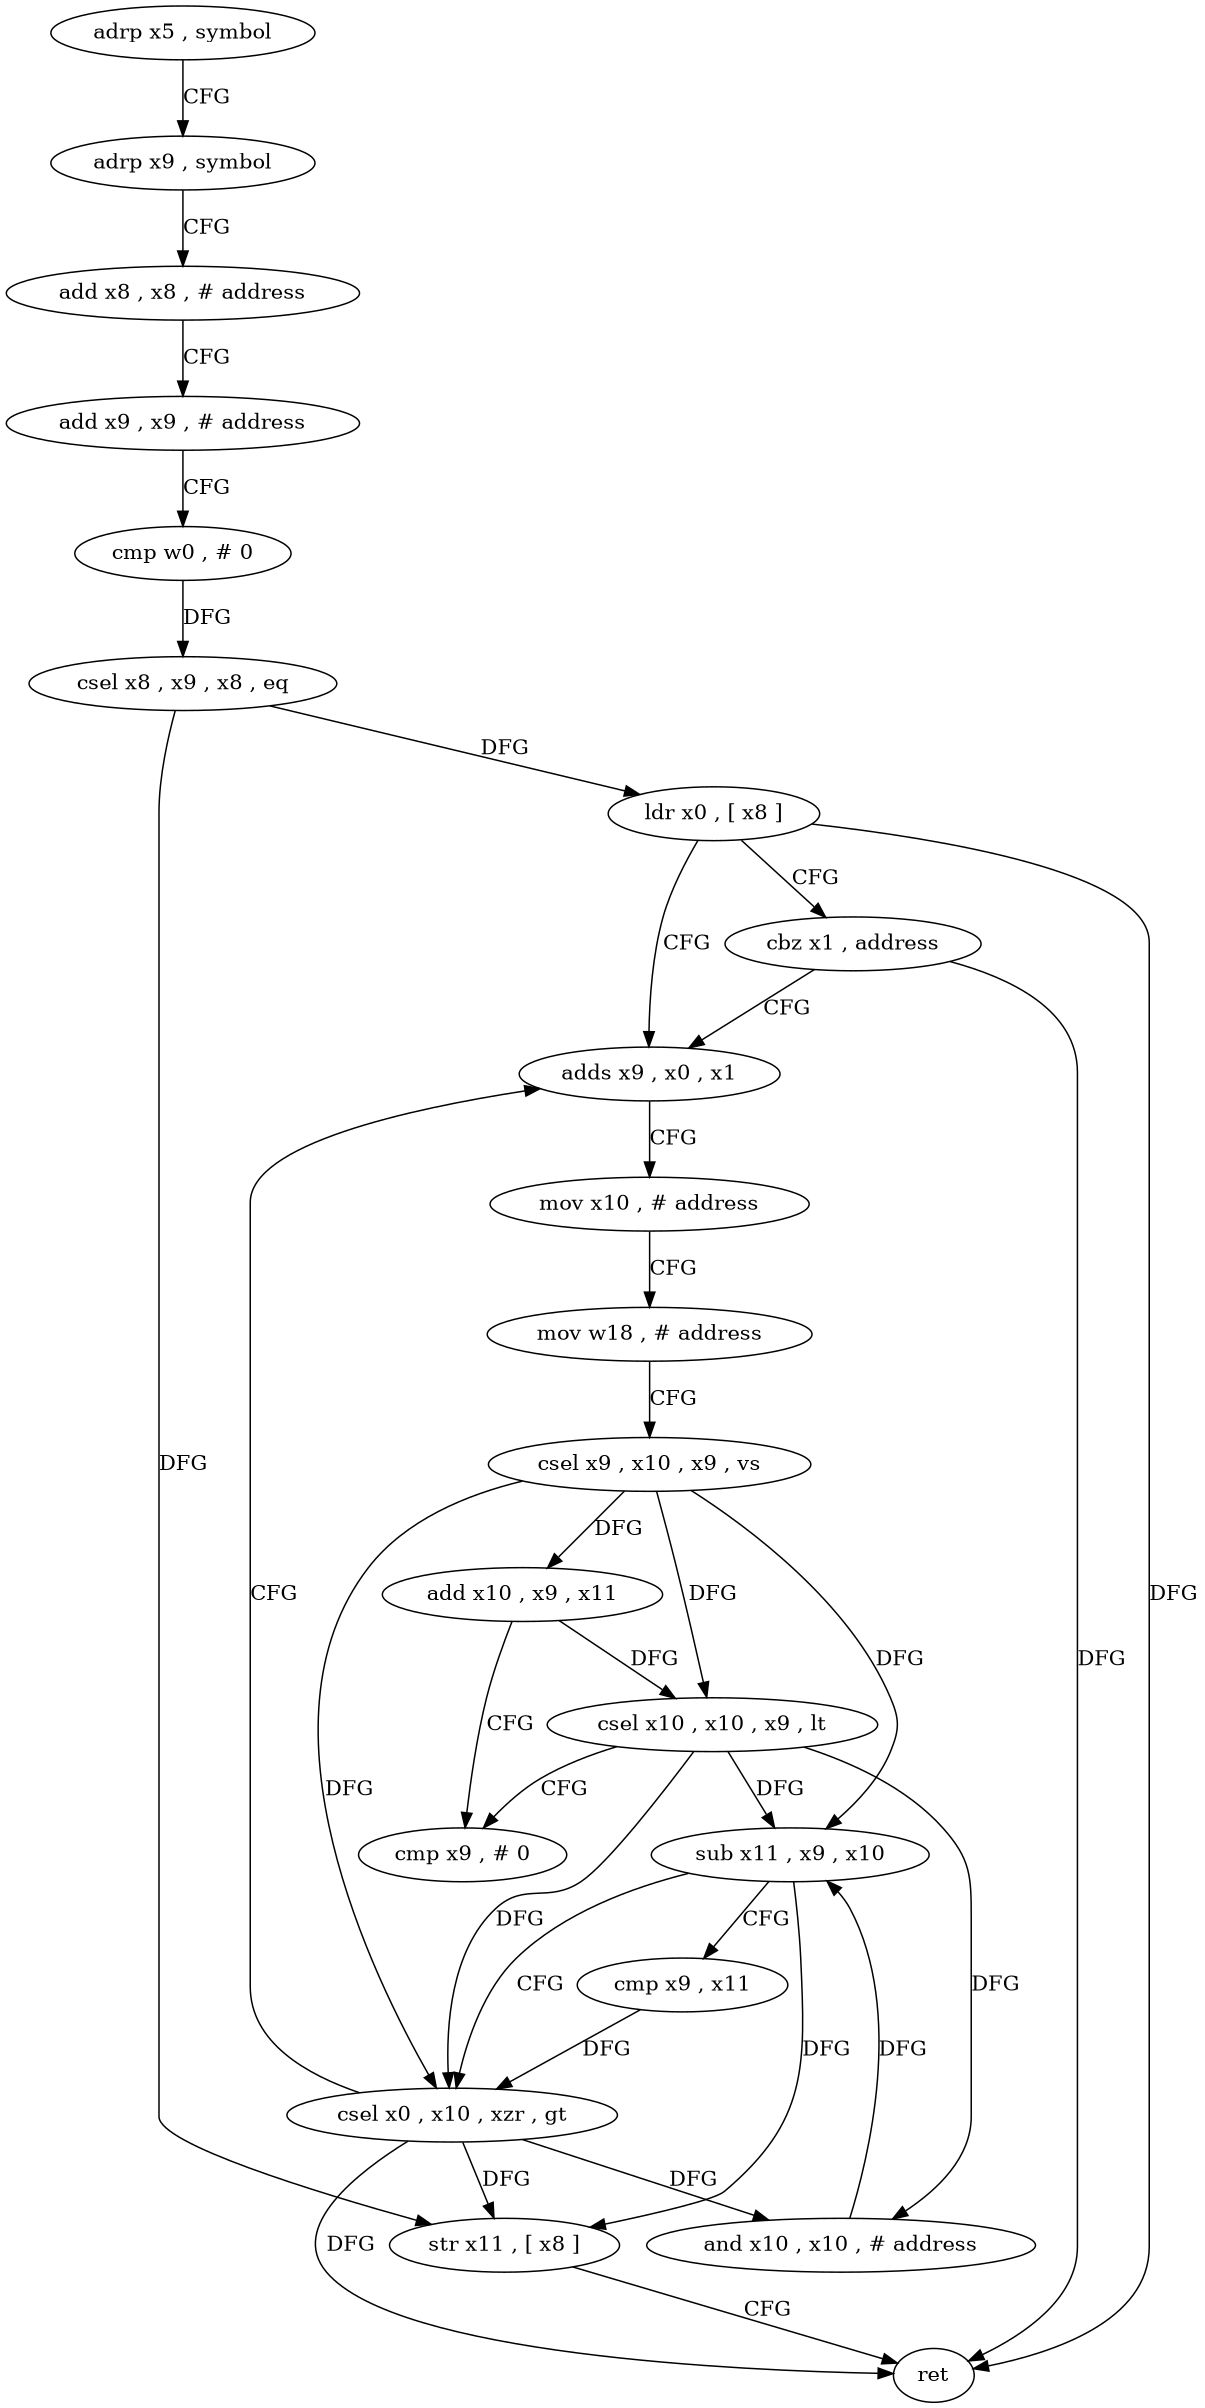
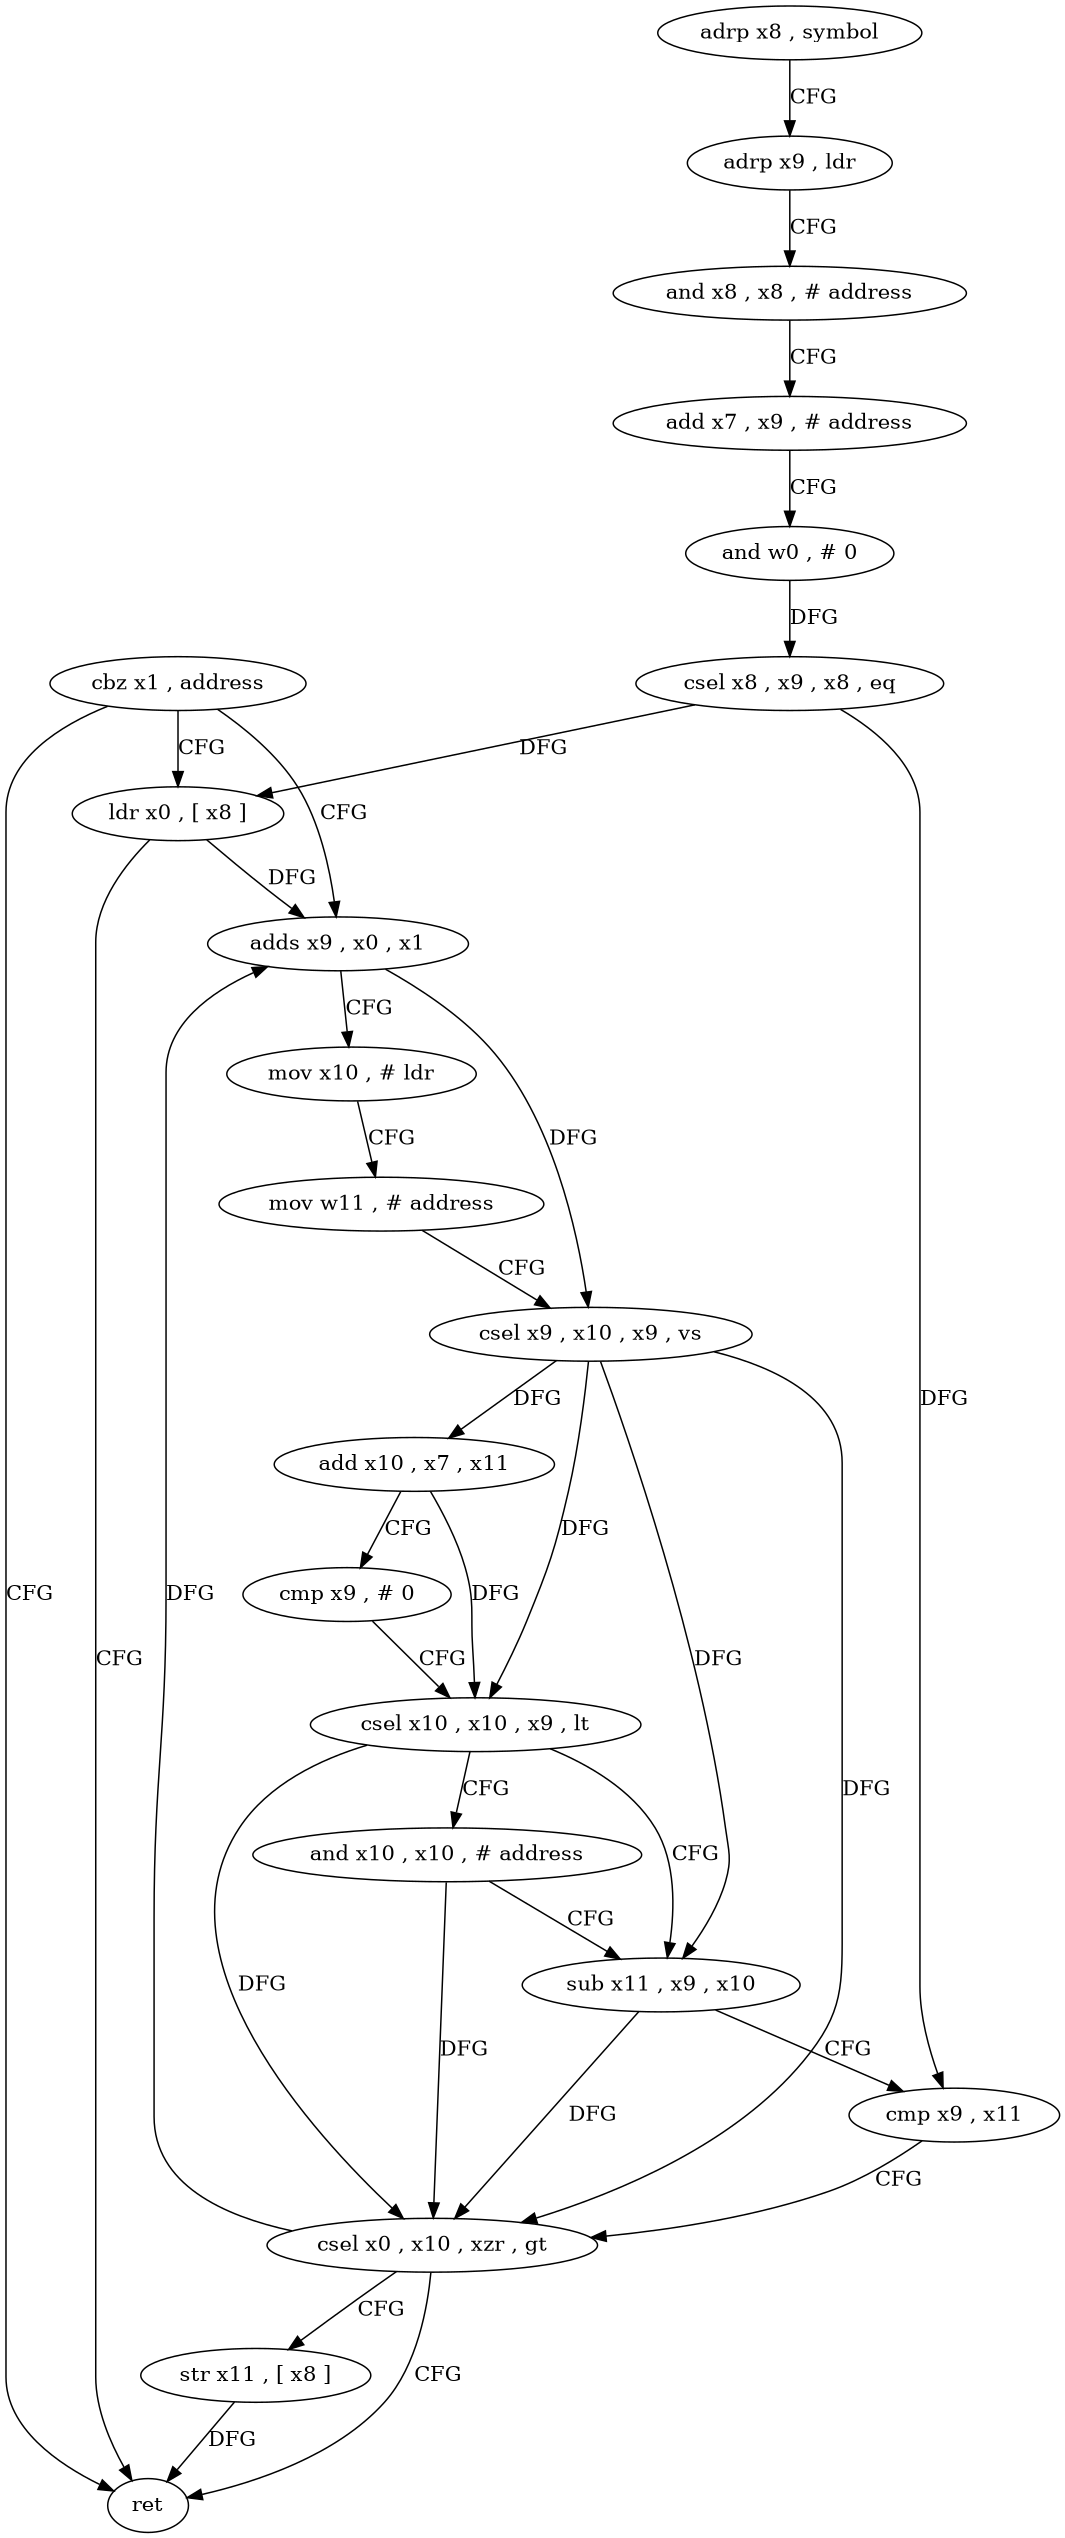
(183, 33) -> (790, 33)
(183, 163) -> (790, 163)
(183, 293) -> (790, 293)
(183, 423) -> (790, 423)
(183, 553) -> (790, 553)
(778, 874) -> (178, 741)
(687, 944) -> (292, 879)
none -> (528, 1103)
(650, 1204) -> (352, 1074)
(650, 1334) -> (381, 1204)
(159, 1554) -> (920, 1376)
(274, 1595) -> (191, 1595)
(522, 1595) -> (414, 1464)
(1174, 1595) -> (120, 1660)
(1102, 1660) -> (30, 1595)
(550, 1773) -> (406, 1654)
(781, 1790) -> (696, 1855)
(540, 1985) -> (593, 2115)
(996, 1985) -> (486, 1790)
(607, 2050) -> (899, 2180)
(903, 2050) -> (591, 1920)
(789, 2109) -> none
(638, 2177) -> (440, 2043)
(507, 2180) -> (381, 2310)
(351, 2245) -> (438, 2375)
(768, 2310) -> (233, 2440)
